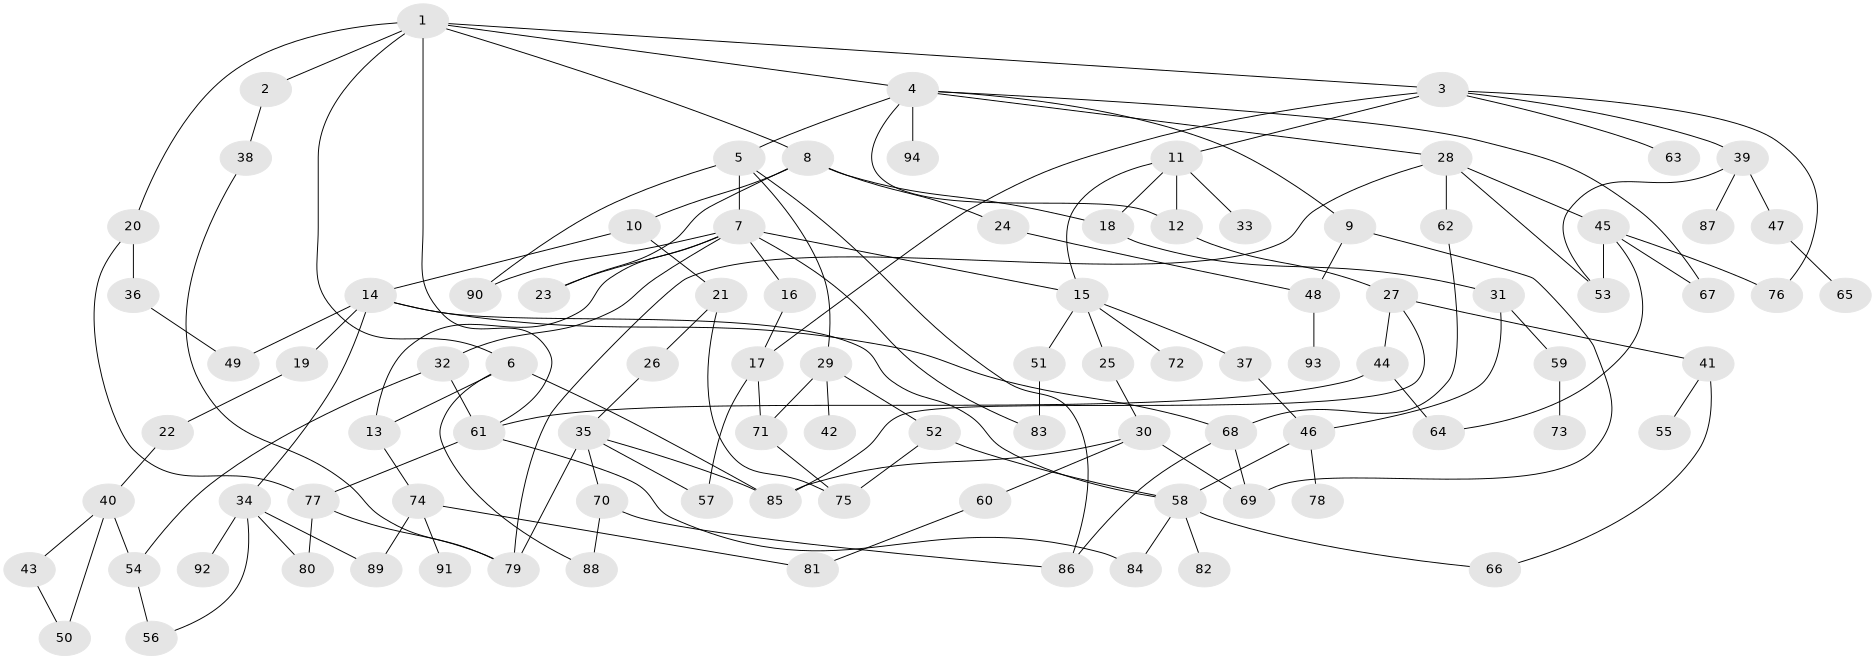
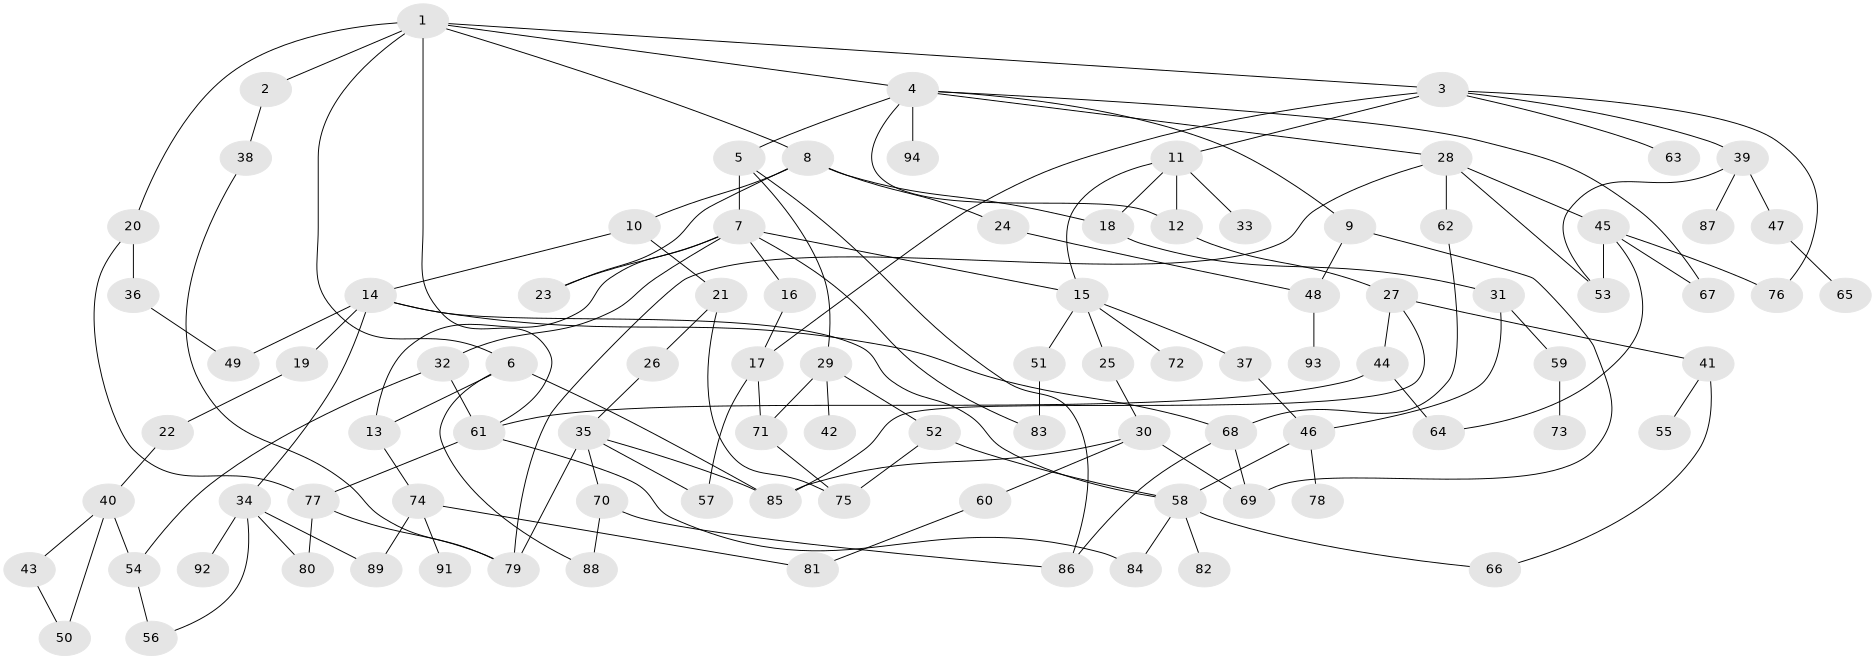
(475, 295) -> none
